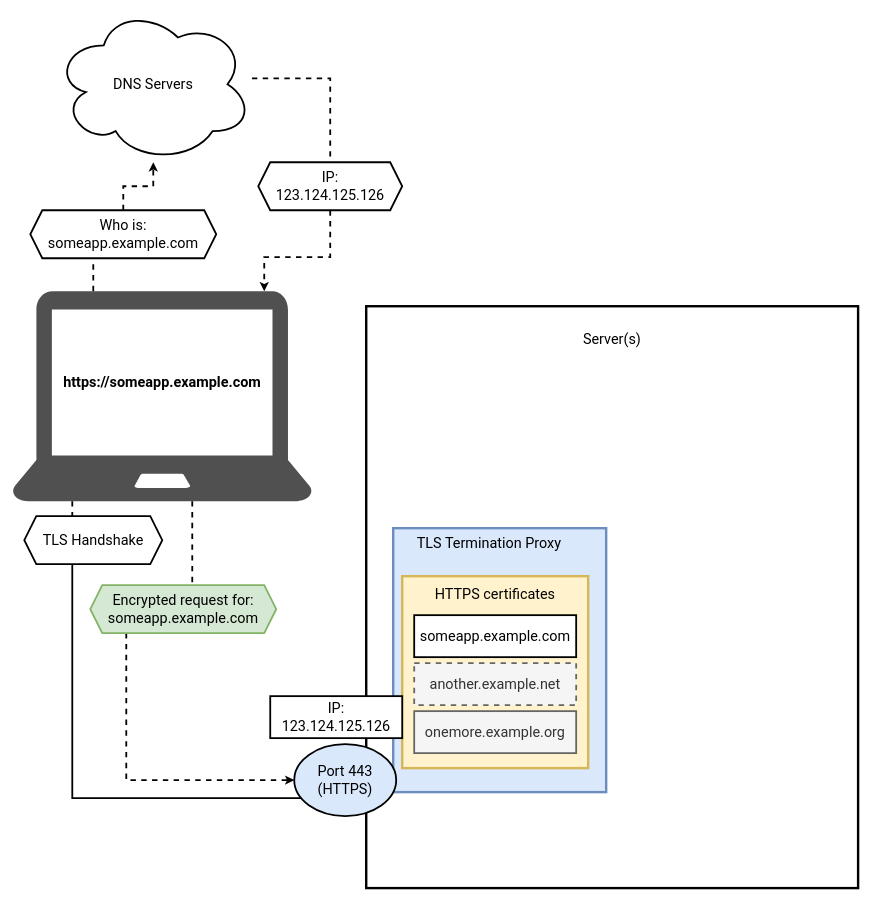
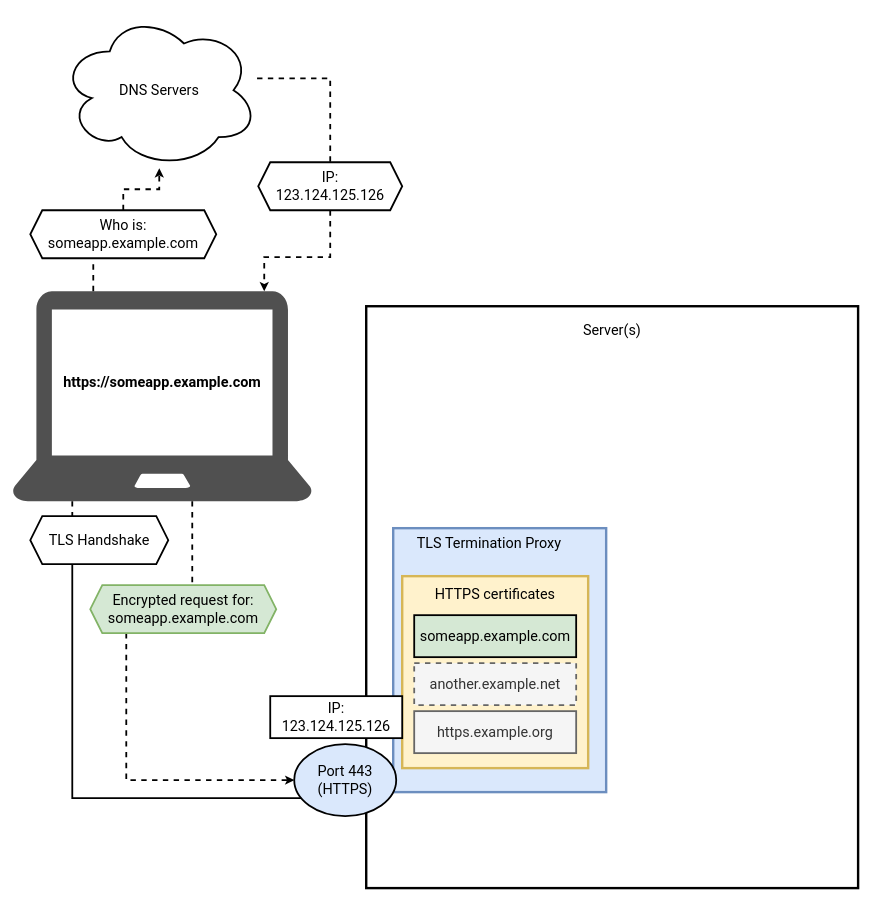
(153, 84) -> (159, 90)
(612, 339) -> (612, 330)
(93, 540) -> (99, 540)
(495, 636) -> (495, 636)
(495, 732) -> (495, 732)
